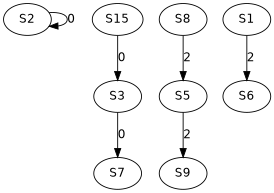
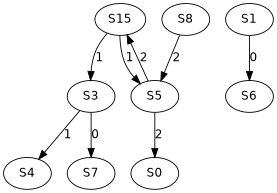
(27, 19) -> none
(122, 58) -> (100, 58)
none -> (123, 58)
(251, 58) -> (254, 58)
none -> (139, 62)
none -> (27, 173)
(183, 173) -> (155, 173)
